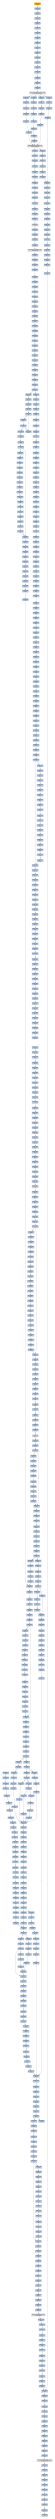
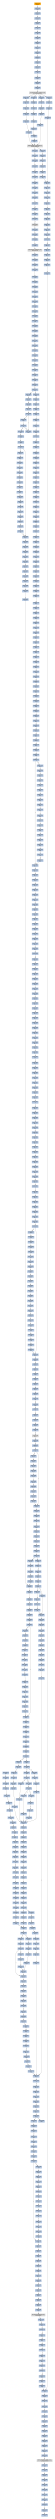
none -> (35, 1043)
